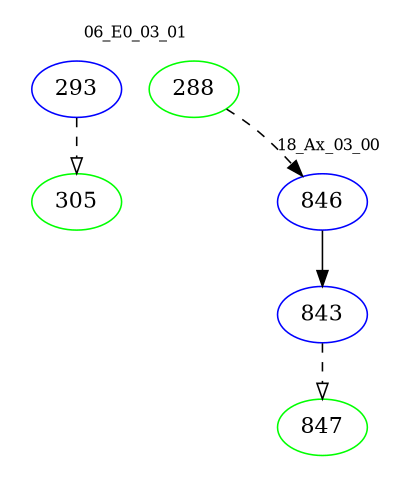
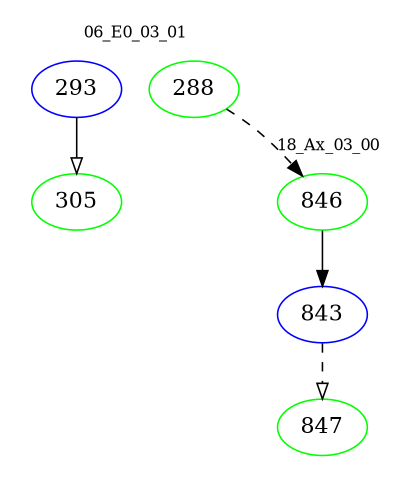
(77, 138) -> (77, 138)
(322, 202) -> (322, 202)
